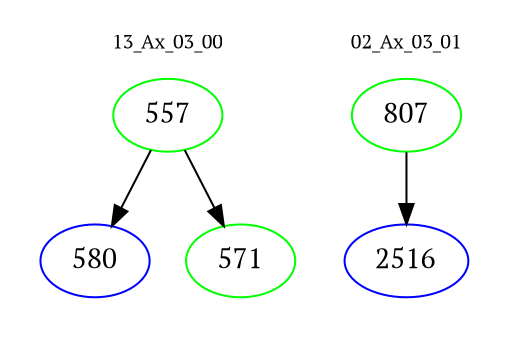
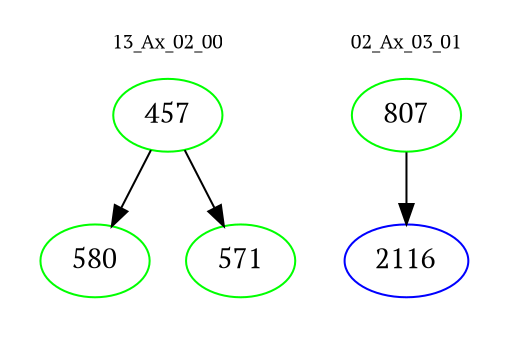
(168, 43) -> (168, 43)
(168, 115) -> (168, 115)
(95, 261) -> (95, 261)
(406, 261) -> (406, 261)
